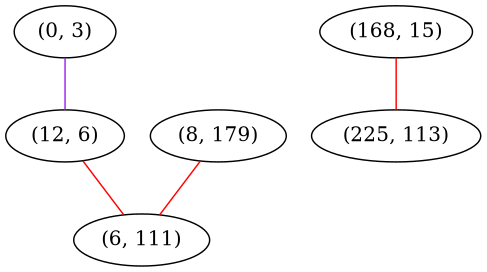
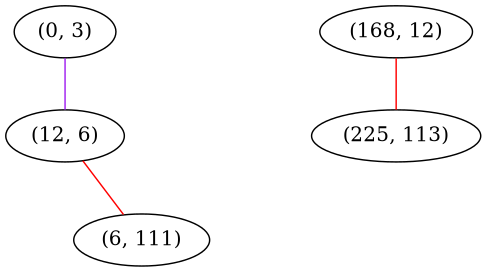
(396, 32) -> (396, 32)
(218, 136) -> none
